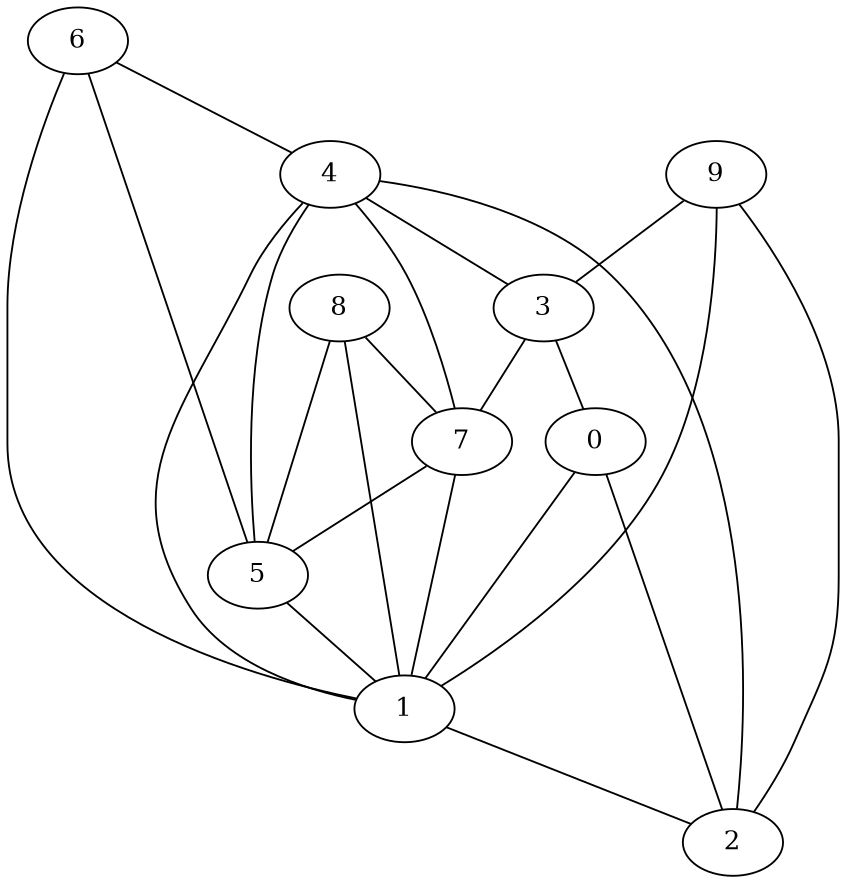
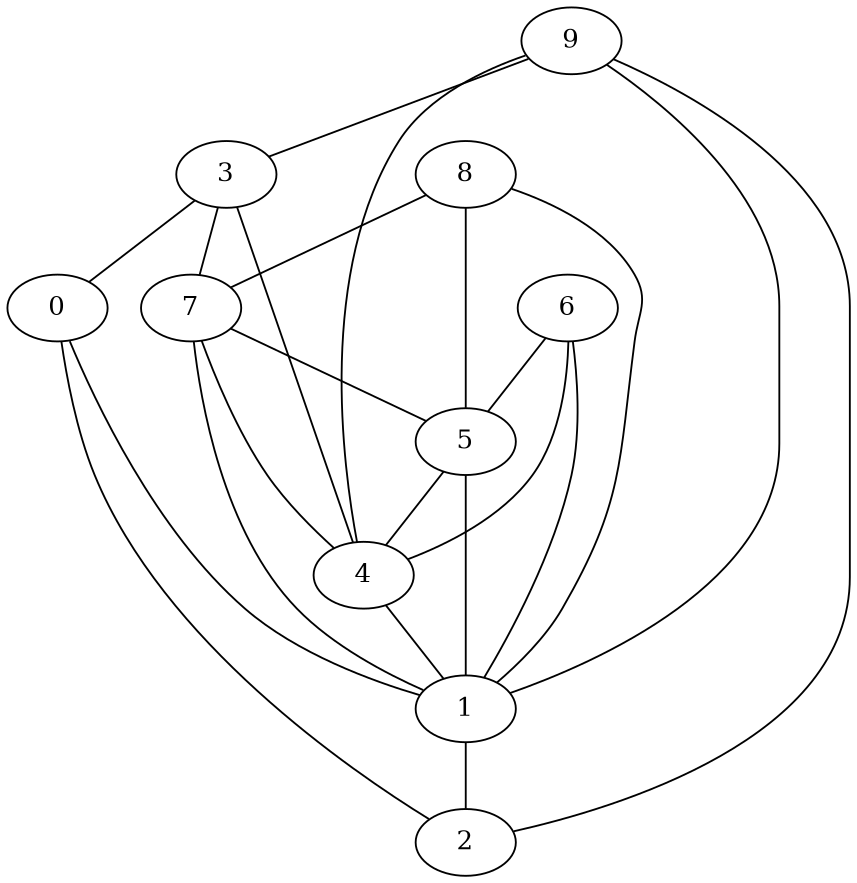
(702, 425) -> (354, 260)
